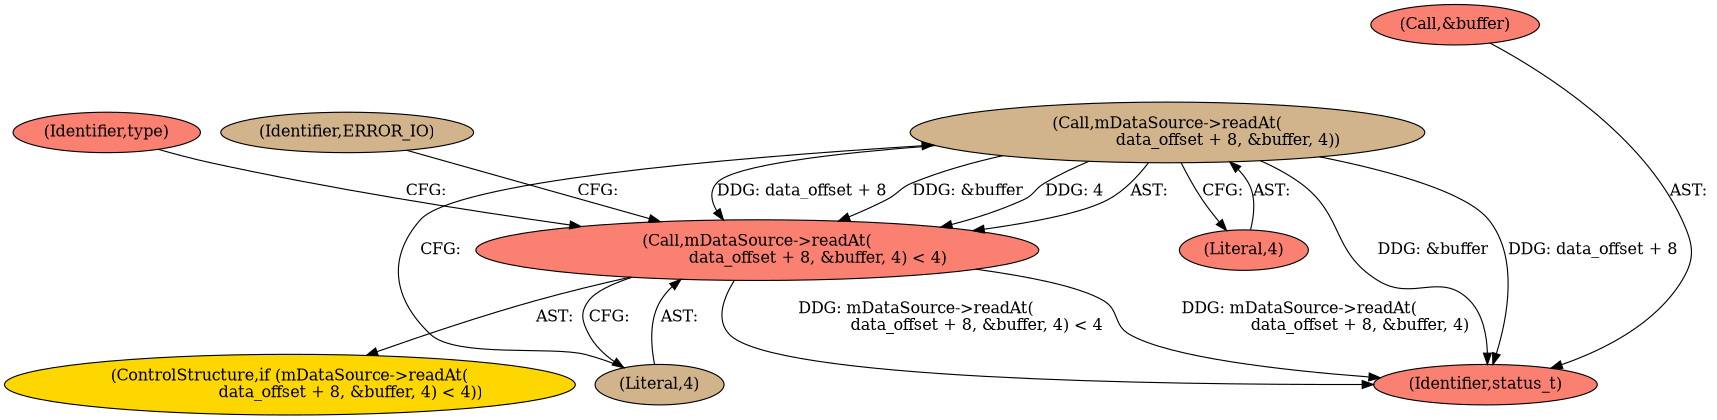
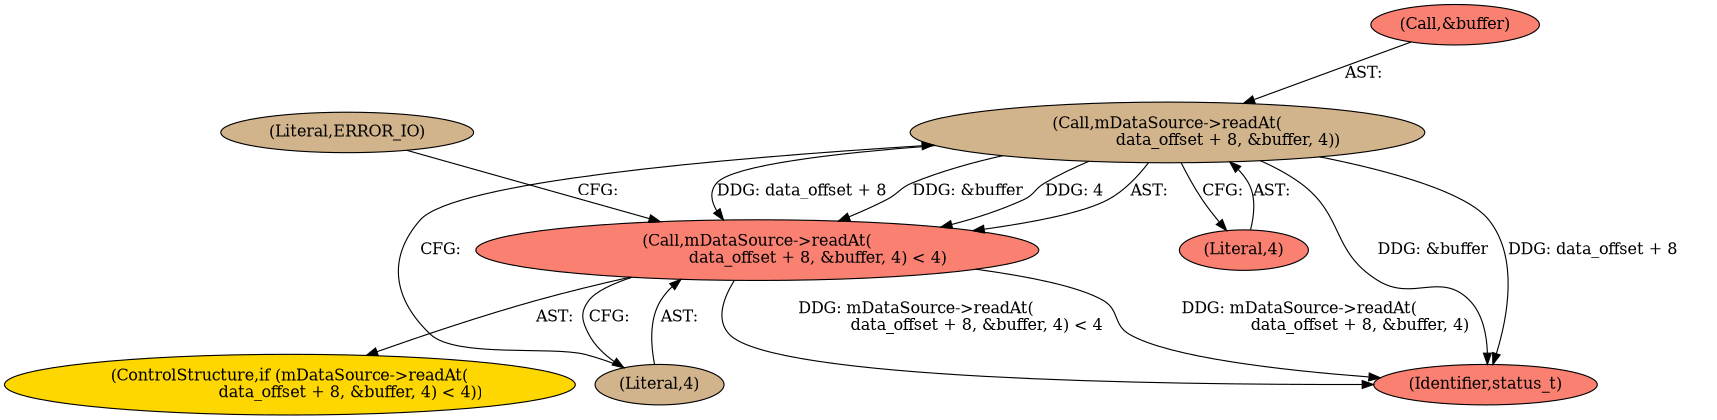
(107, 132) -> none
(347, 132) -> (347, 132)
(1670, 197) -> (1333, 71)
